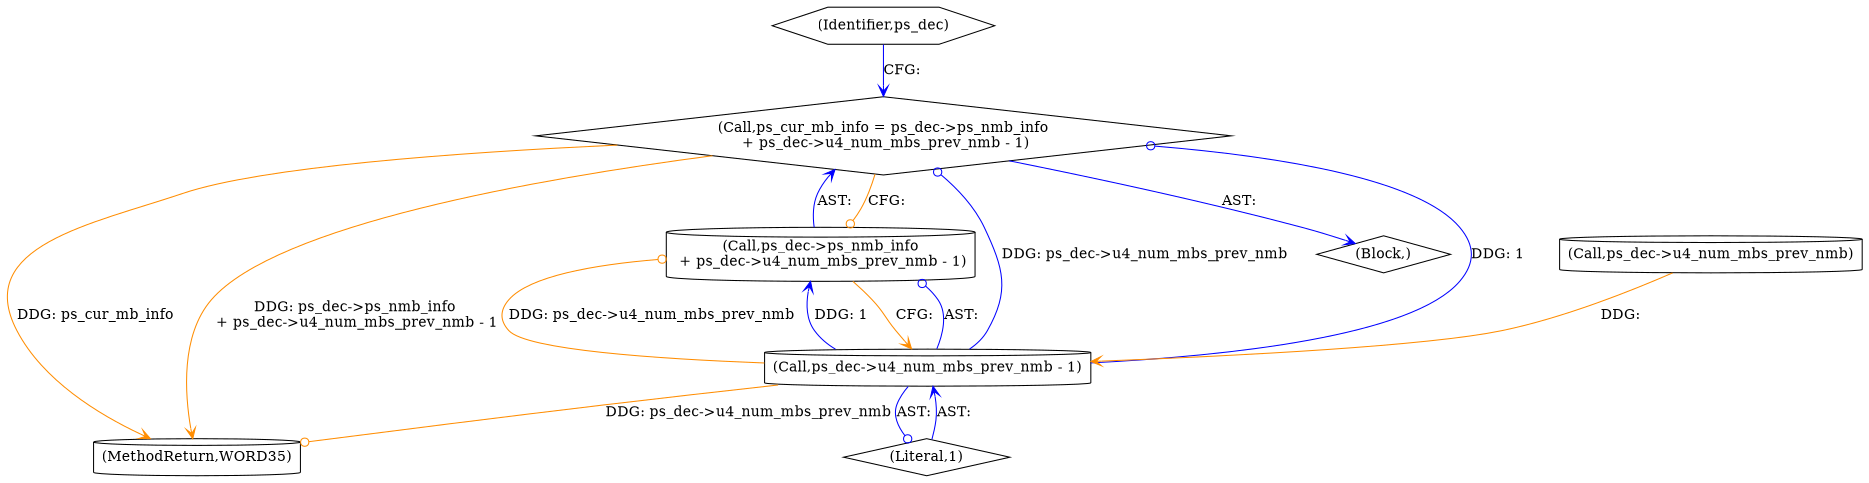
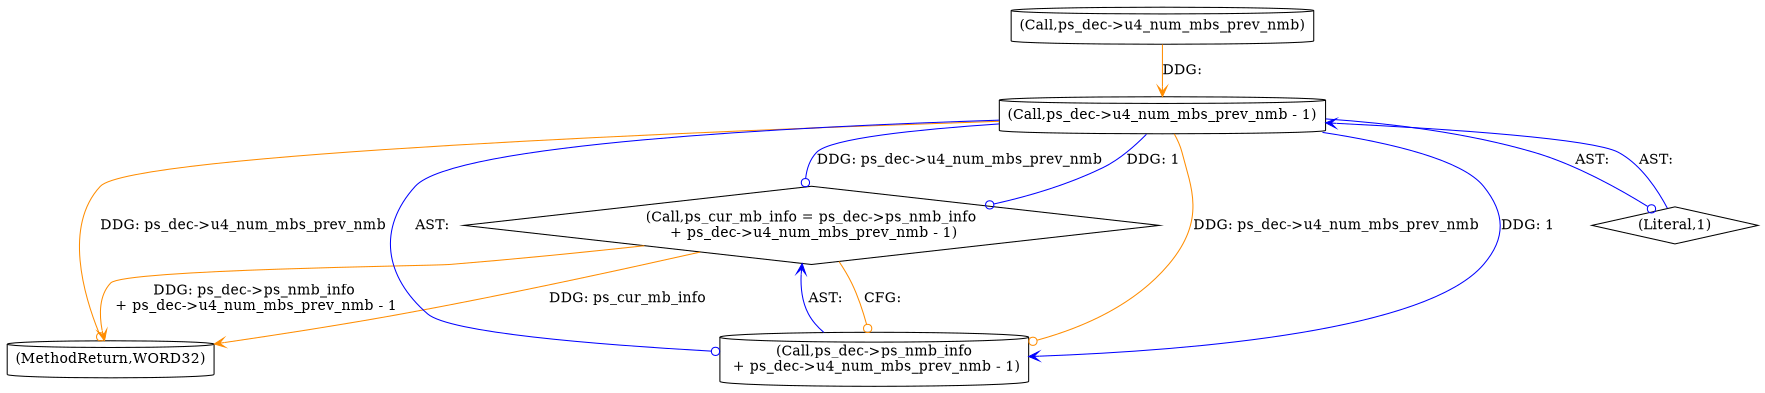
(883, 26) -> none
(1384, 254) -> none
(881, 310) -> none
(197, 457) -> (111, 359)
